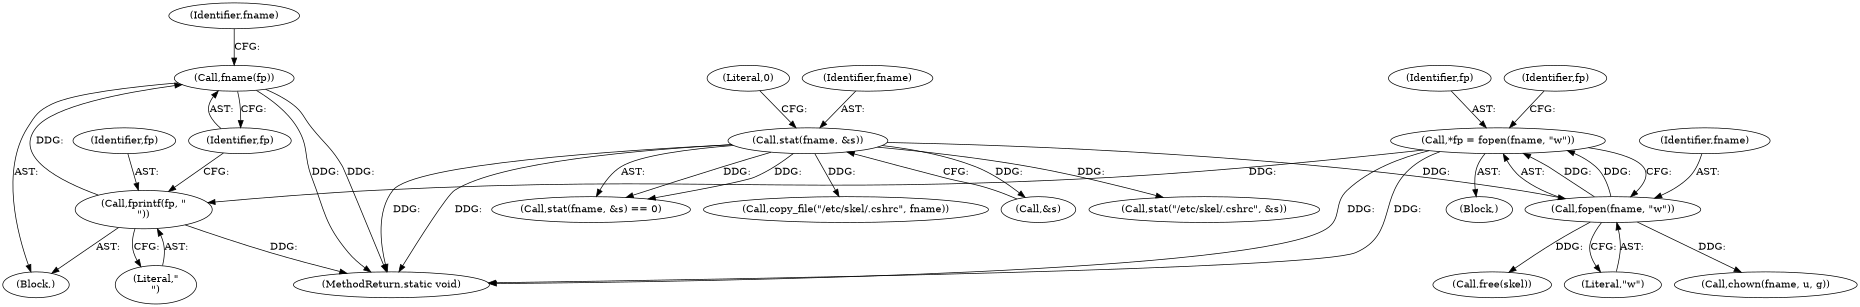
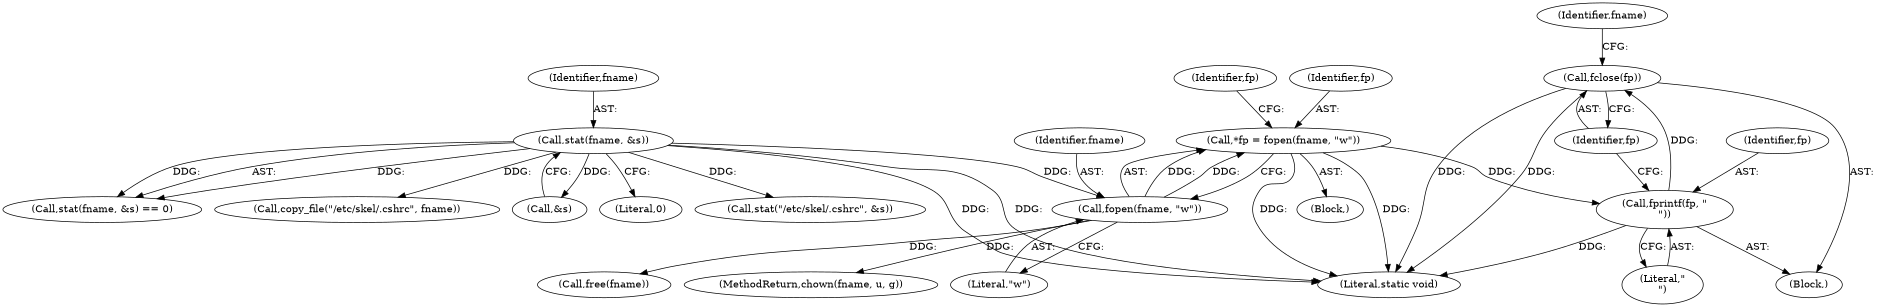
(234, 78) -> (1602, 78)
(775, 107) -> (620, 171)
(391, 285) -> (1389, 285)
(1492, 285) -> (604, 285)
(1766, 285) -> (811, 285)
